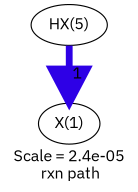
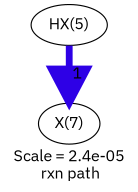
(69, 124) -> (69, 124)
